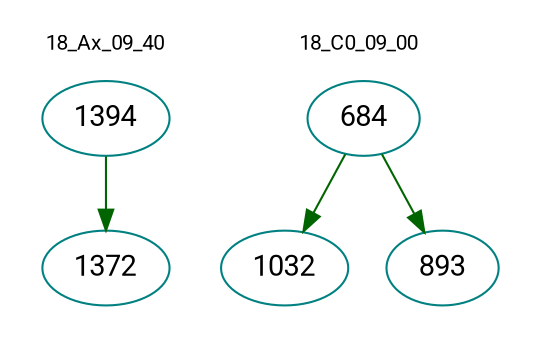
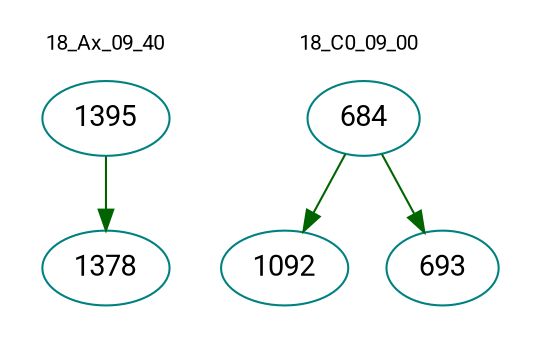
(106, 118) -> (106, 118)
(106, 268) -> (106, 268)
(285, 268) -> (285, 268)
(443, 268) -> (443, 268)
